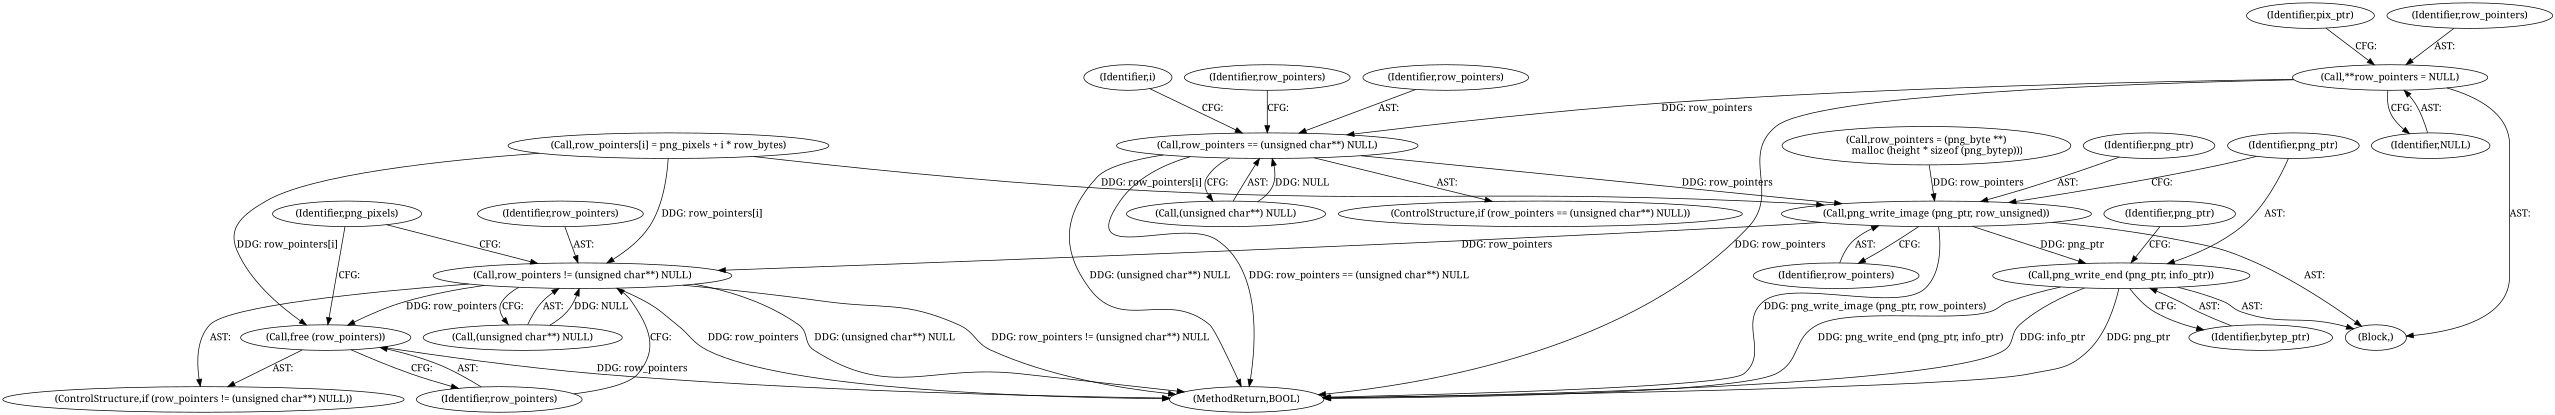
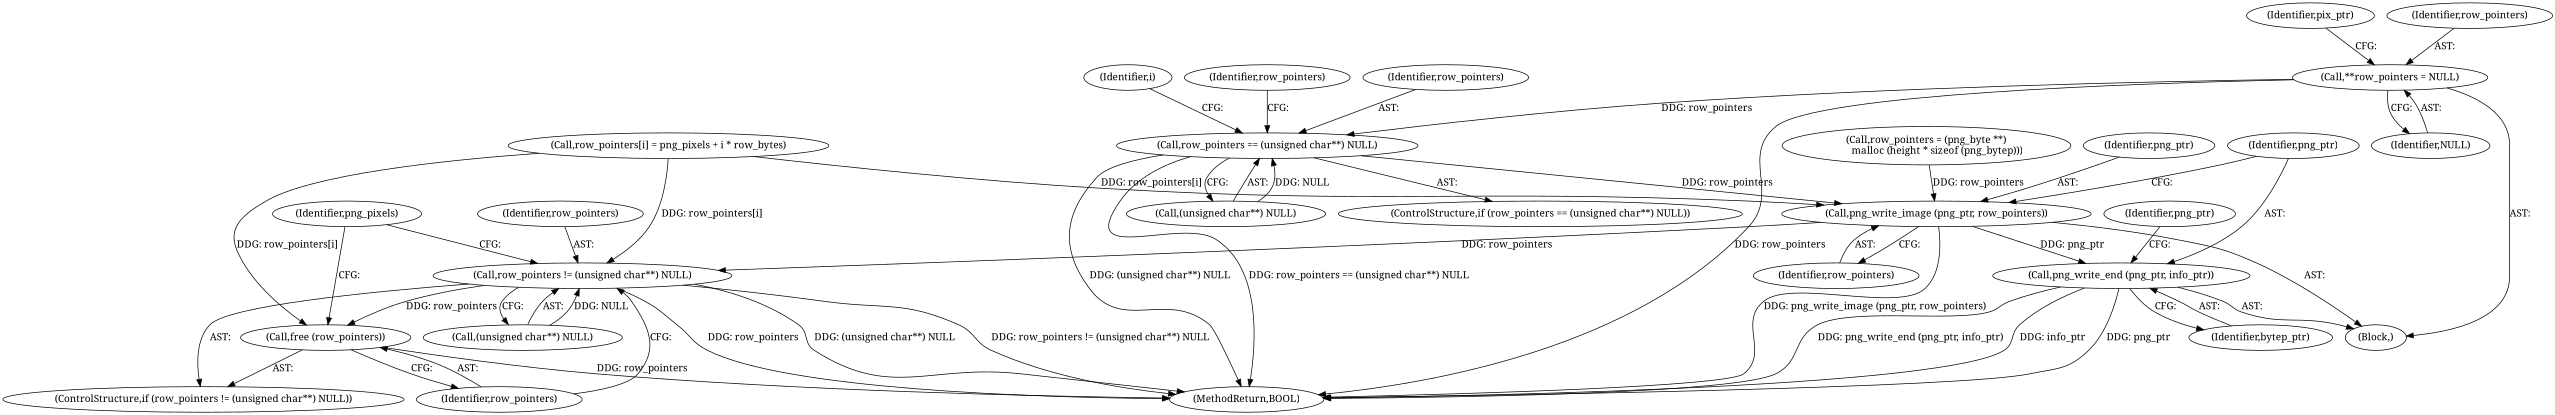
(1936, 214) -> (1936, 214)
